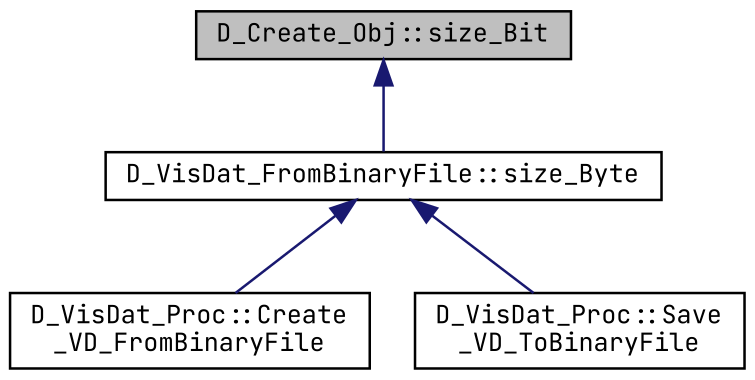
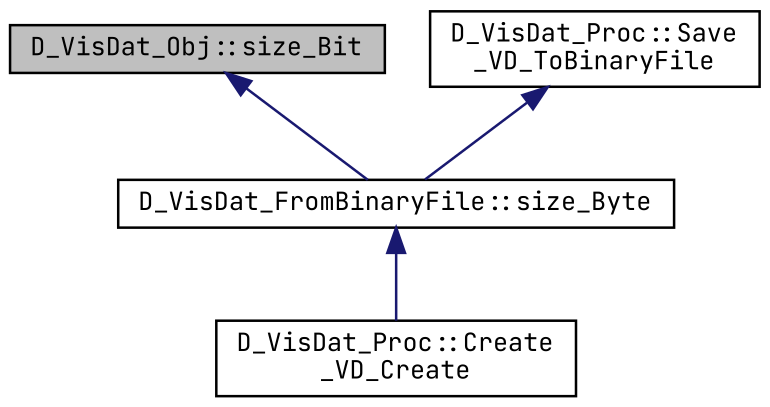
(384, 35) -> (197, 49)
(483, 254) -> (476, 141)
(190, 331) -> (396, 358)
